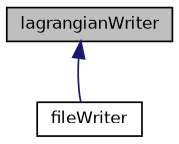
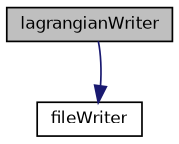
(78, 80) -> (101, 64)
